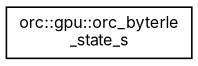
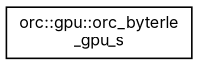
(99, 33) -> (99, 33)
